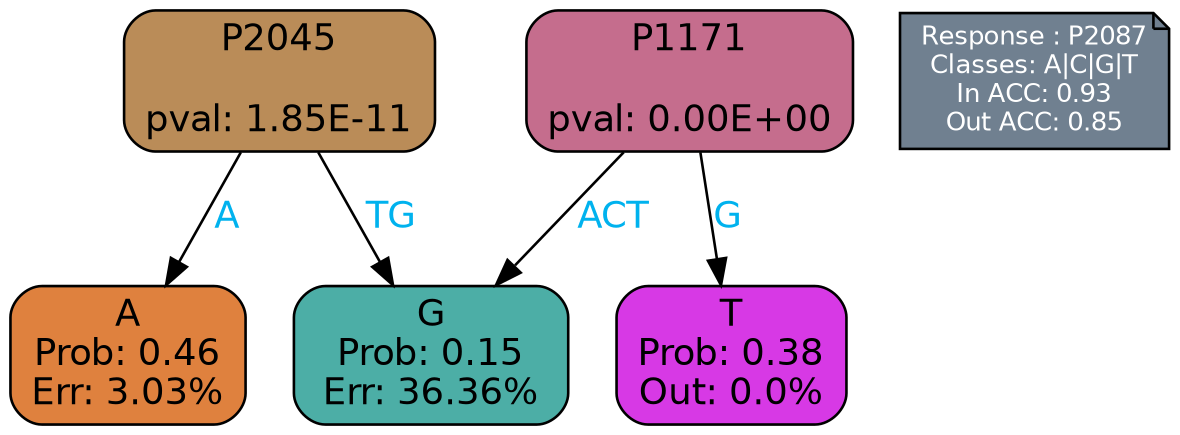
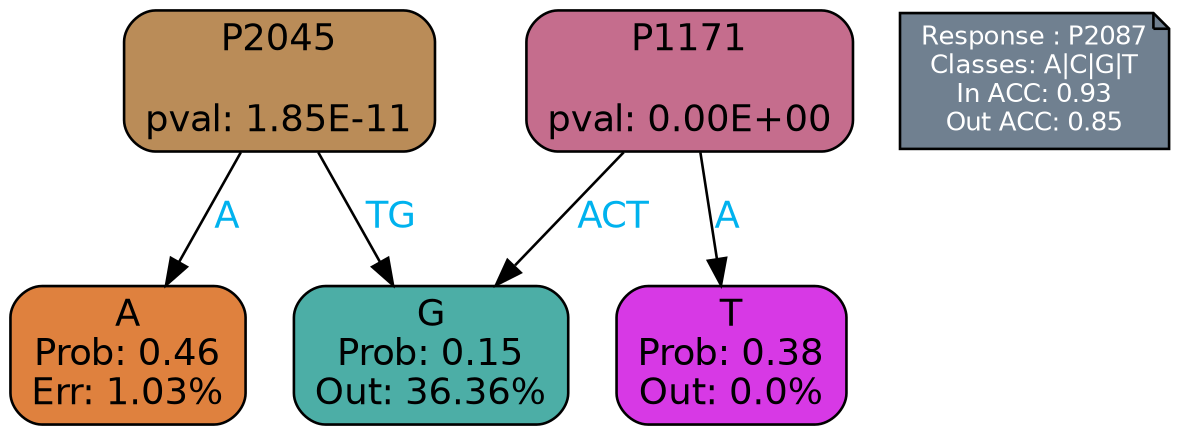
(728, 218) -> (728, 218)
(128, 355) -> (128, 355)
(431, 355) -> (431, 355)
